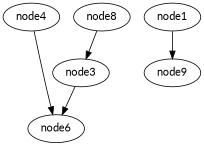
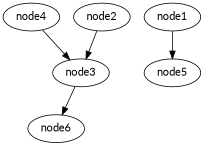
(102, 17) -> (102, 17)
(42, 69) -> (54, 42)
(172, 73) -> (172, 73)
